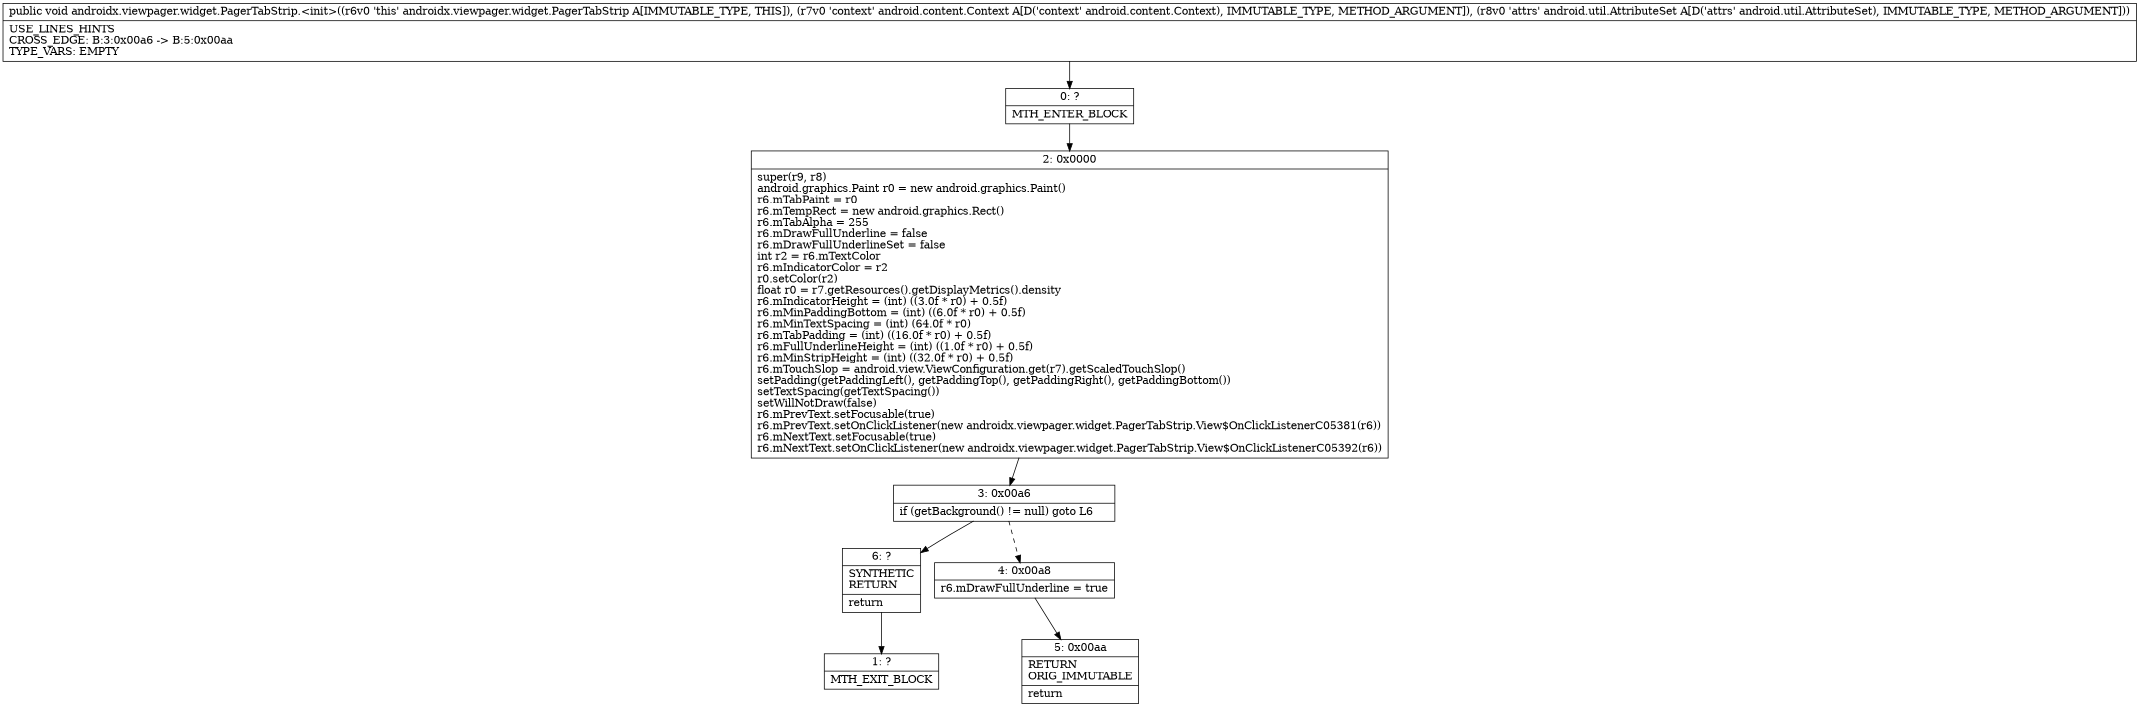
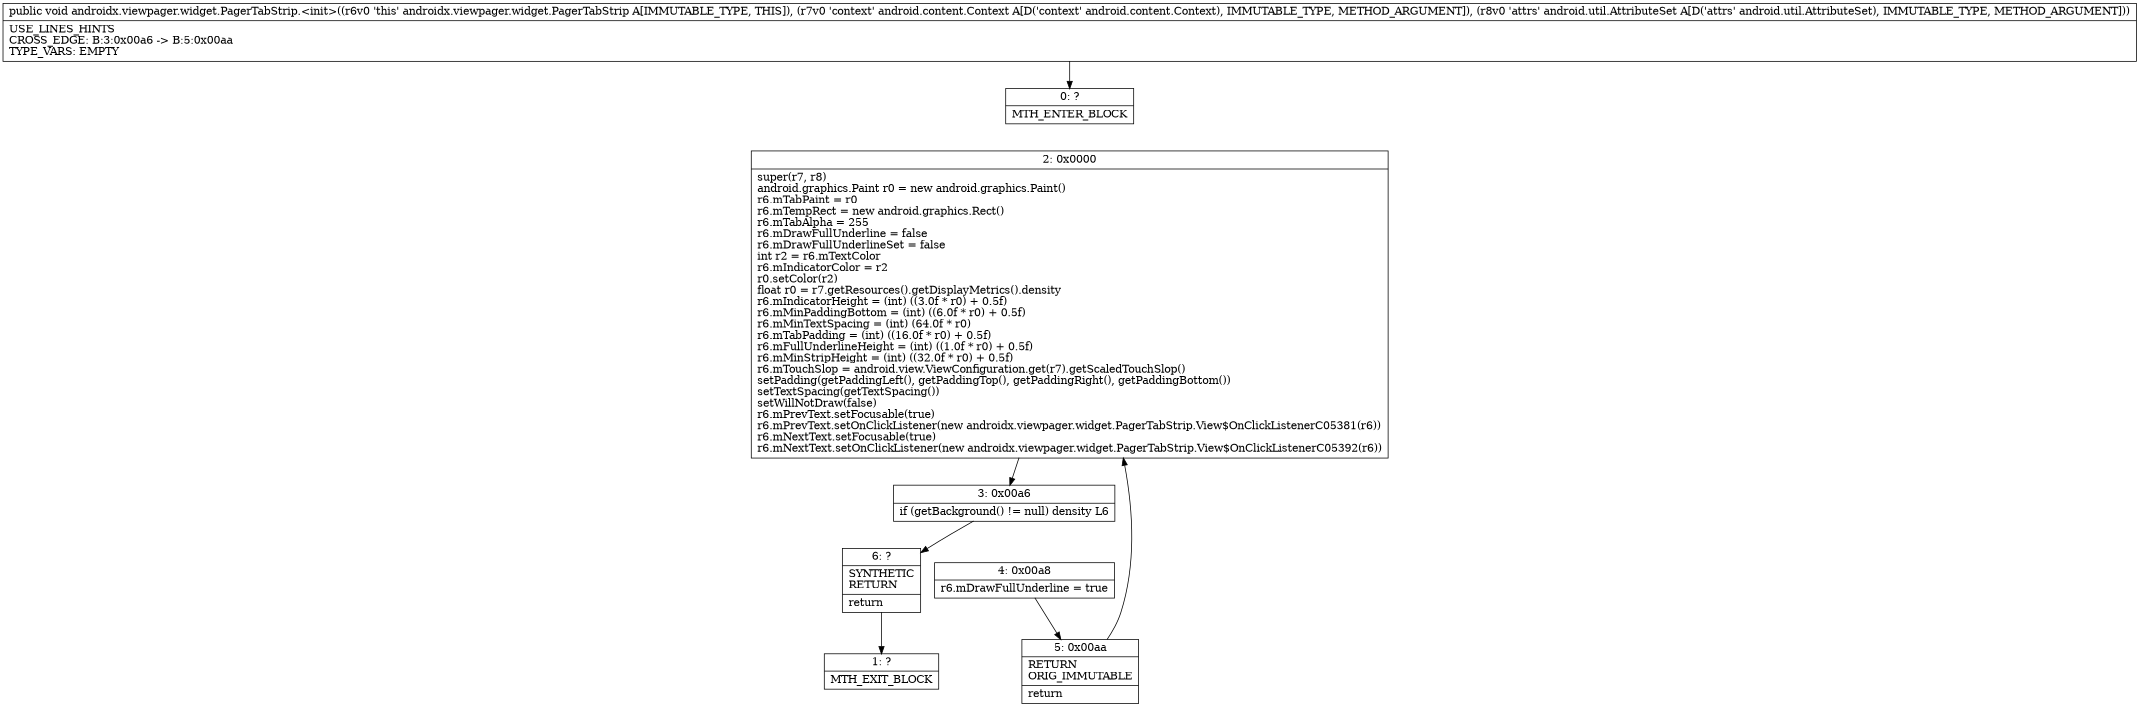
(1070, 134) -> (1131, 555)
(792, 178) -> (792, 178)
(996, 512) -> (1004, 512)
(1013, 538) -> none
